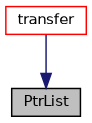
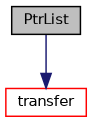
(46, 54) -> (46, 54)
